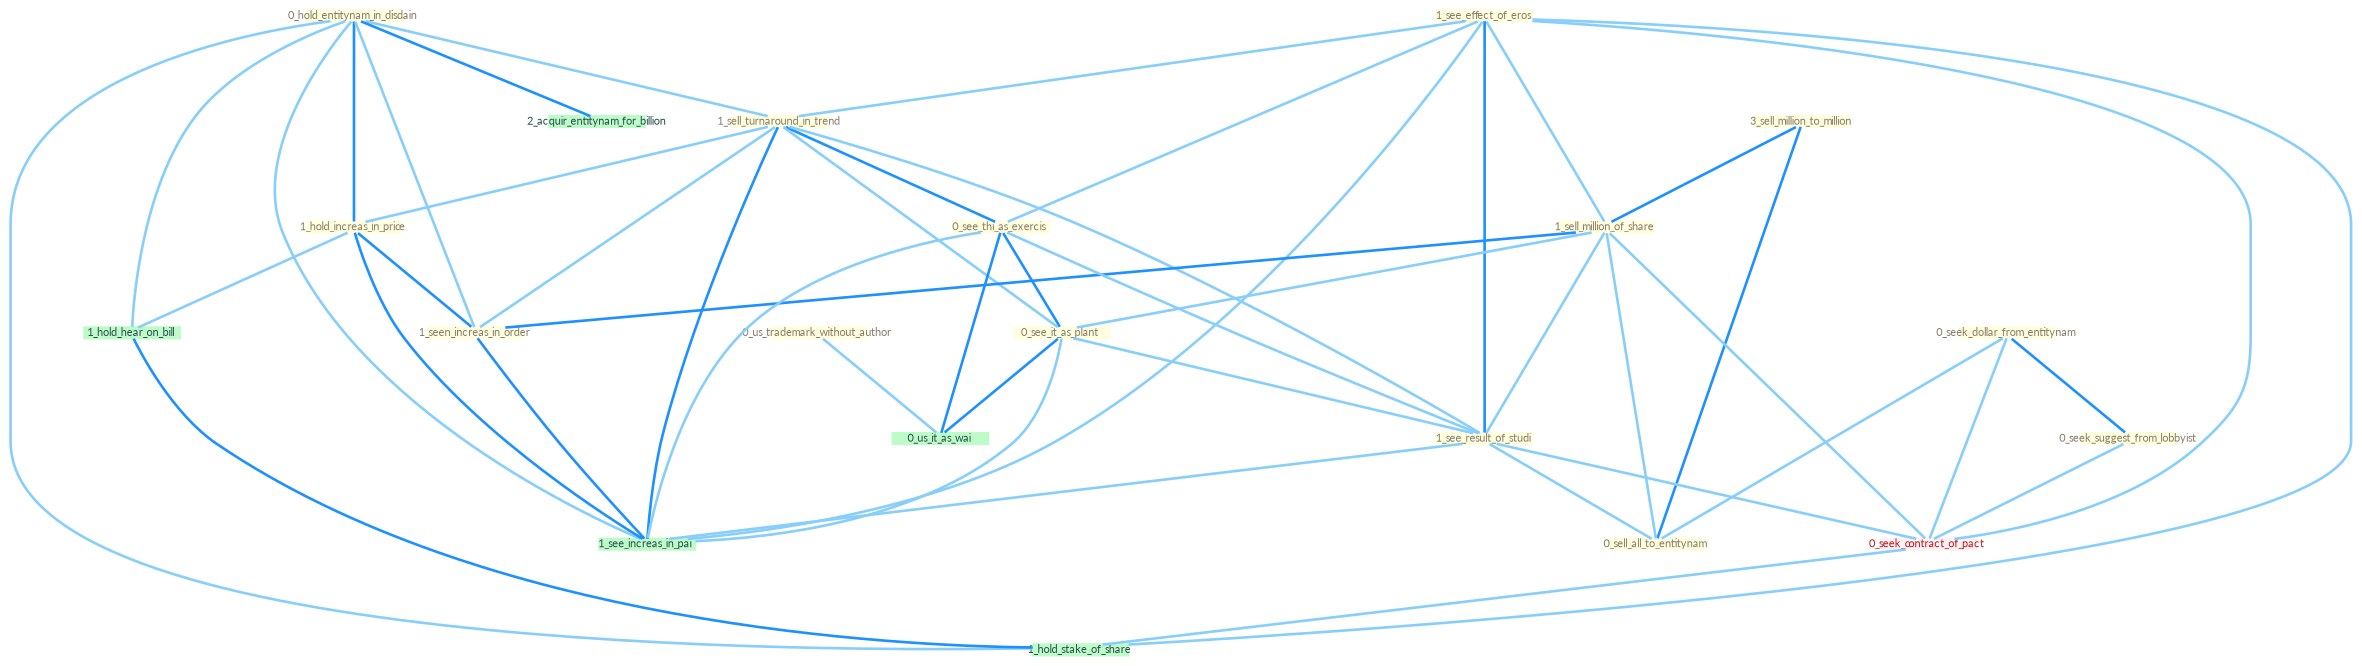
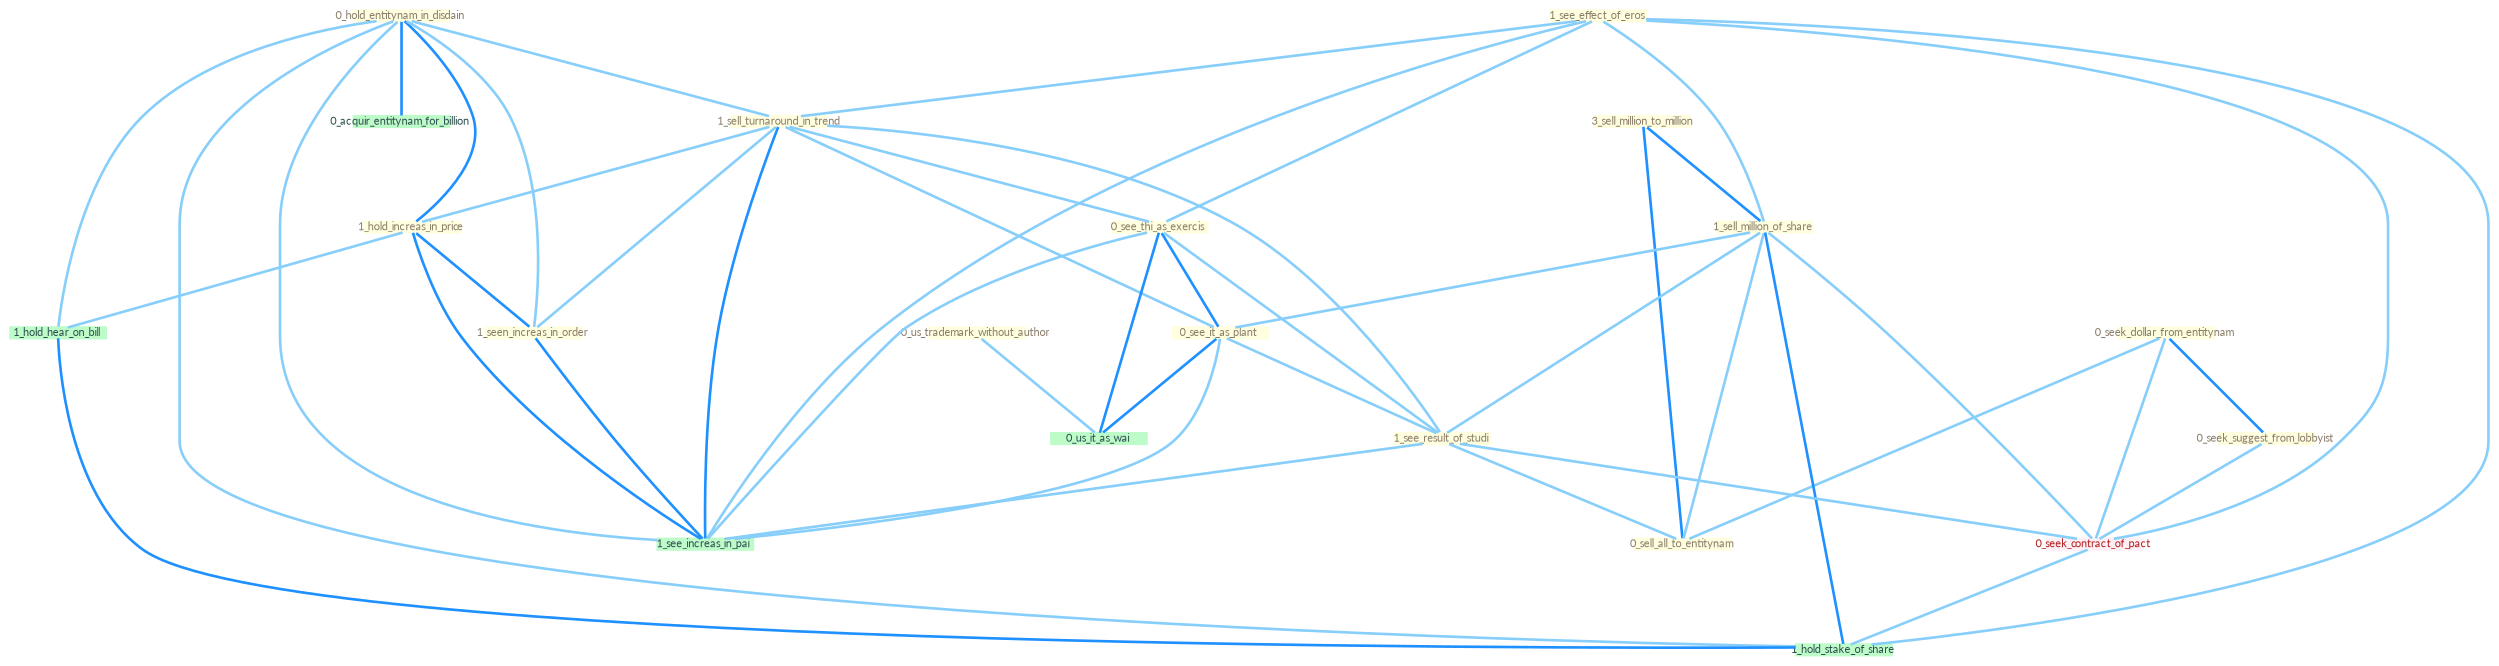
(597, 122) -> (402, 122)
(890, 174) -> (969, 174)
(1485, 217) -> none
(1067, 278) -> (1804, 438)
